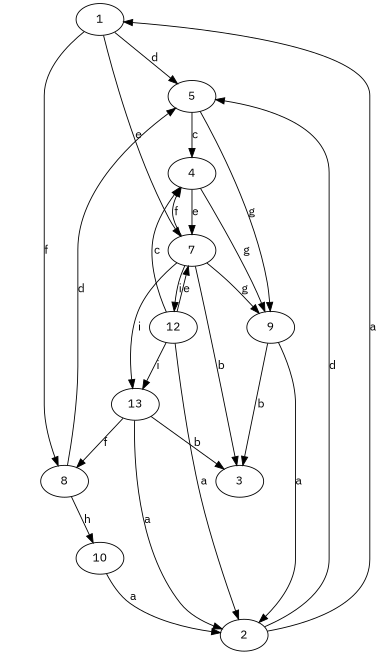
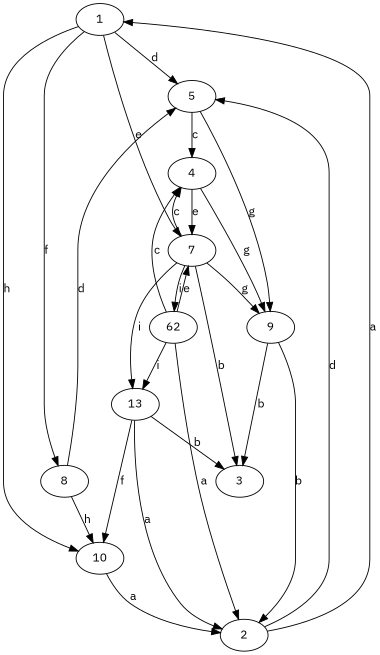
(177, 212) -> (177, 212)
none -> (4, 284)
(173, 327) -> (173, 327)
(103, 440) -> (119, 477)
(299, 481) -> (299, 481)
